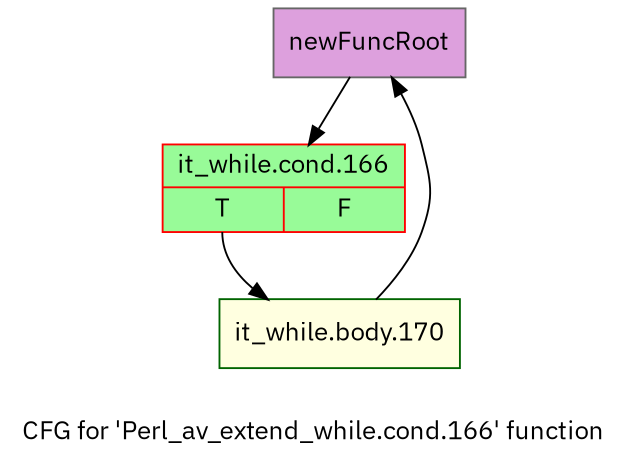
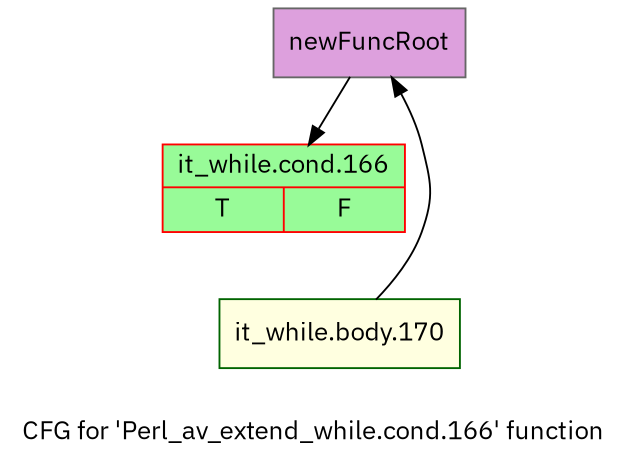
(231, 263) -> none
